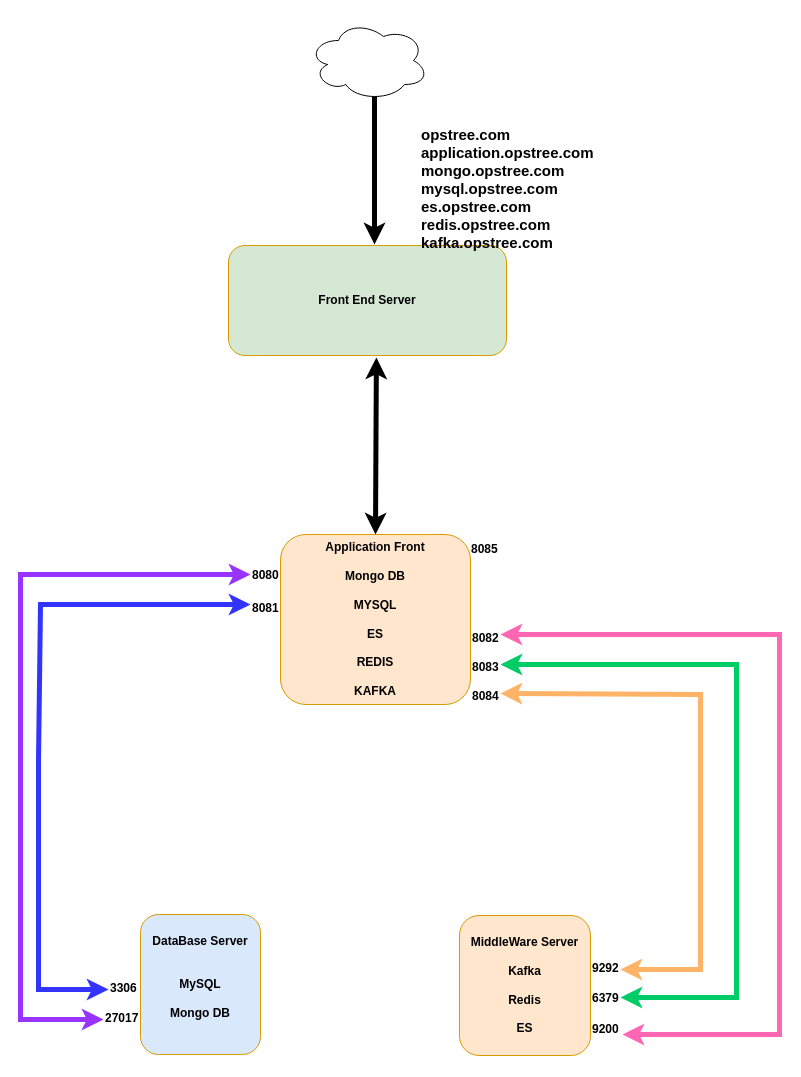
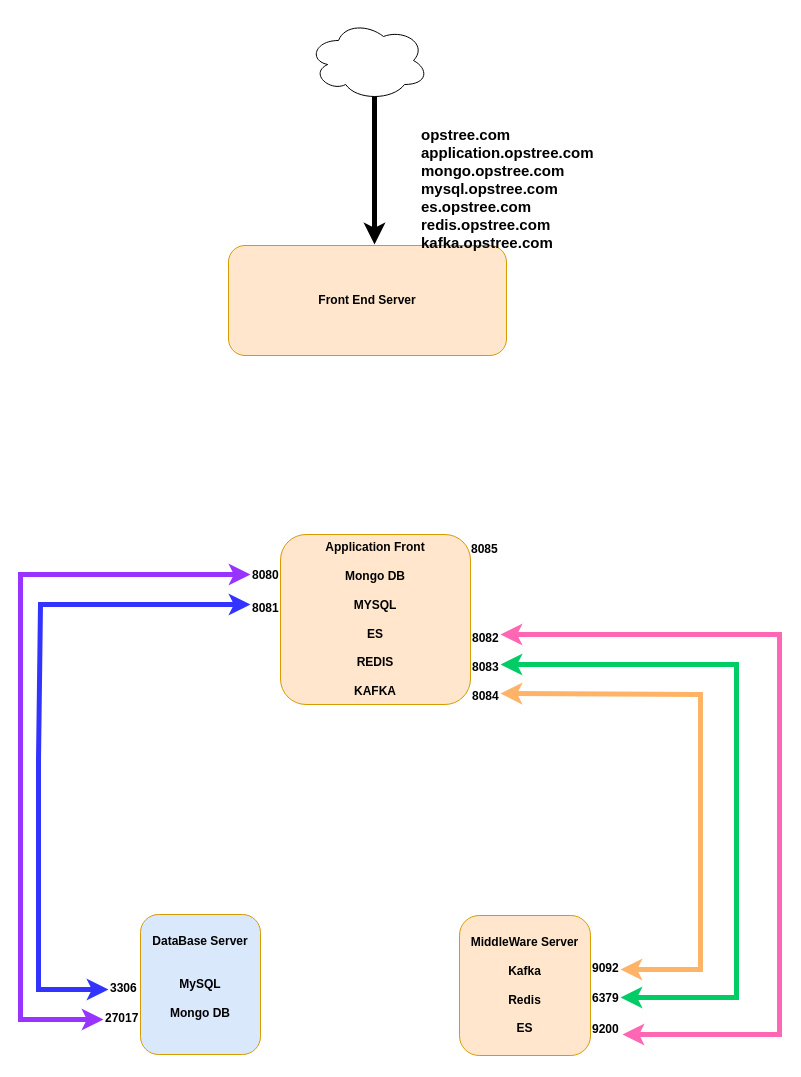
(368, 301) -> (368, 301)
(376, 446) -> none
(606, 969) -> (606, 969)
